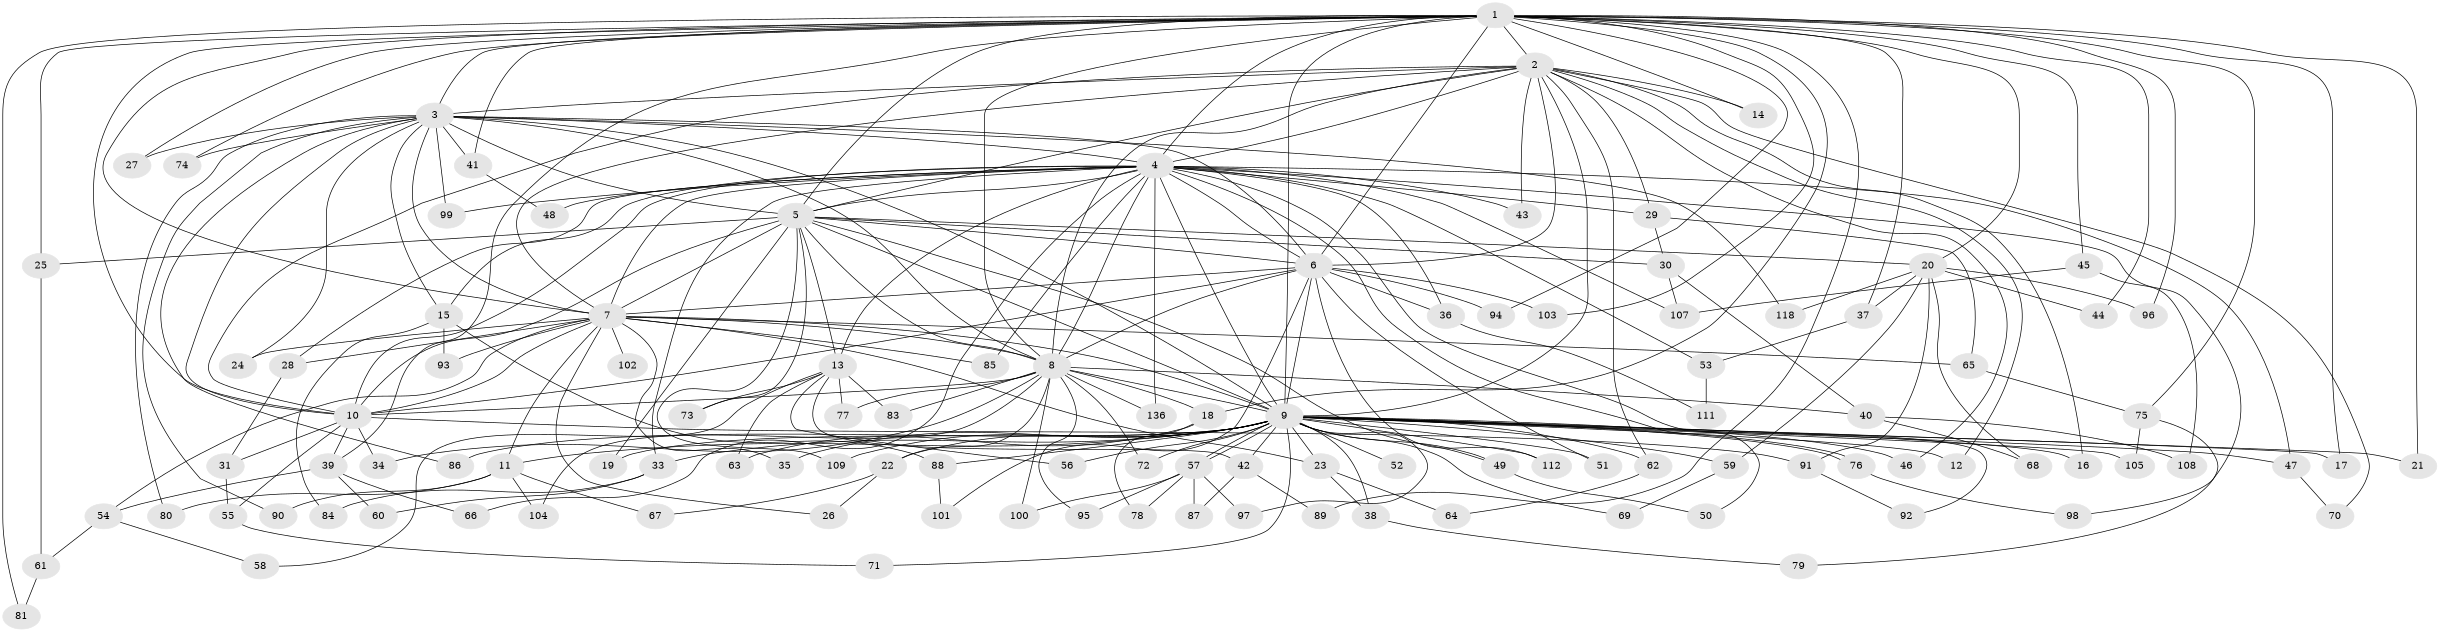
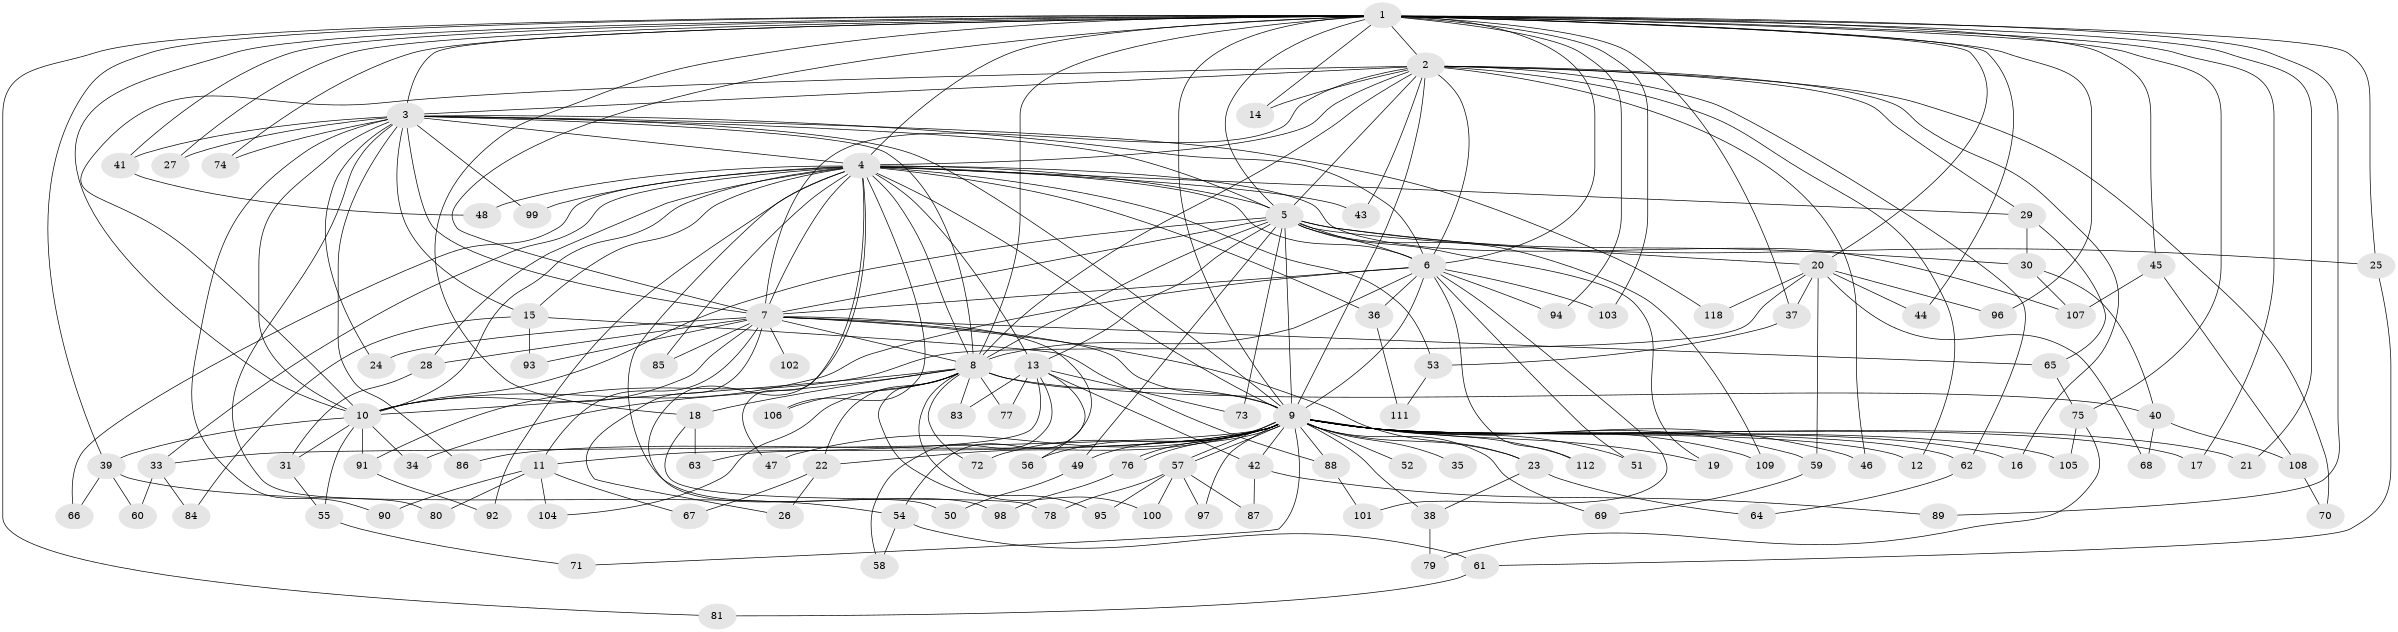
(638, 410) -> none
(1156, 416) -> (773, 416)
(2313, 491) -> (2312, 491)
